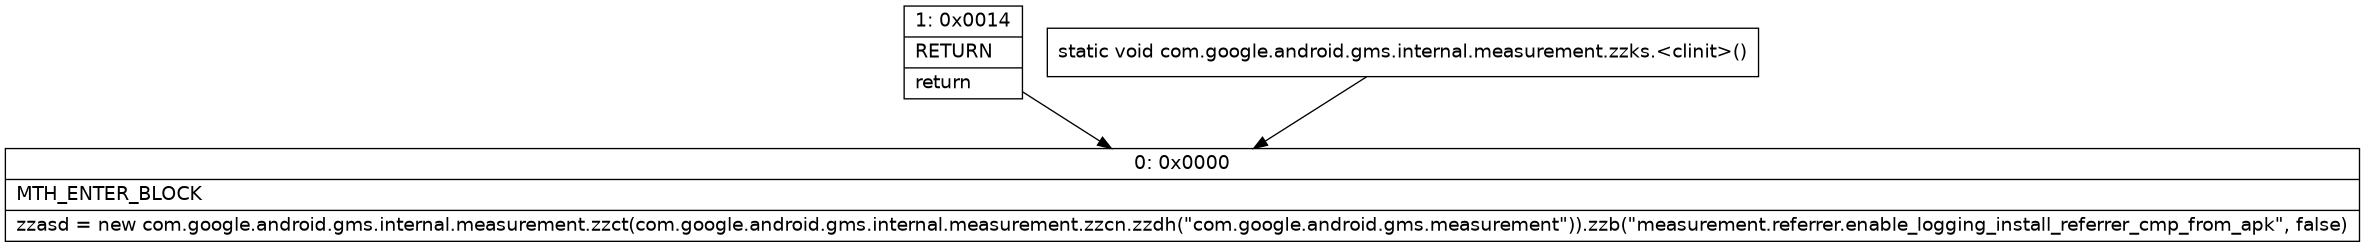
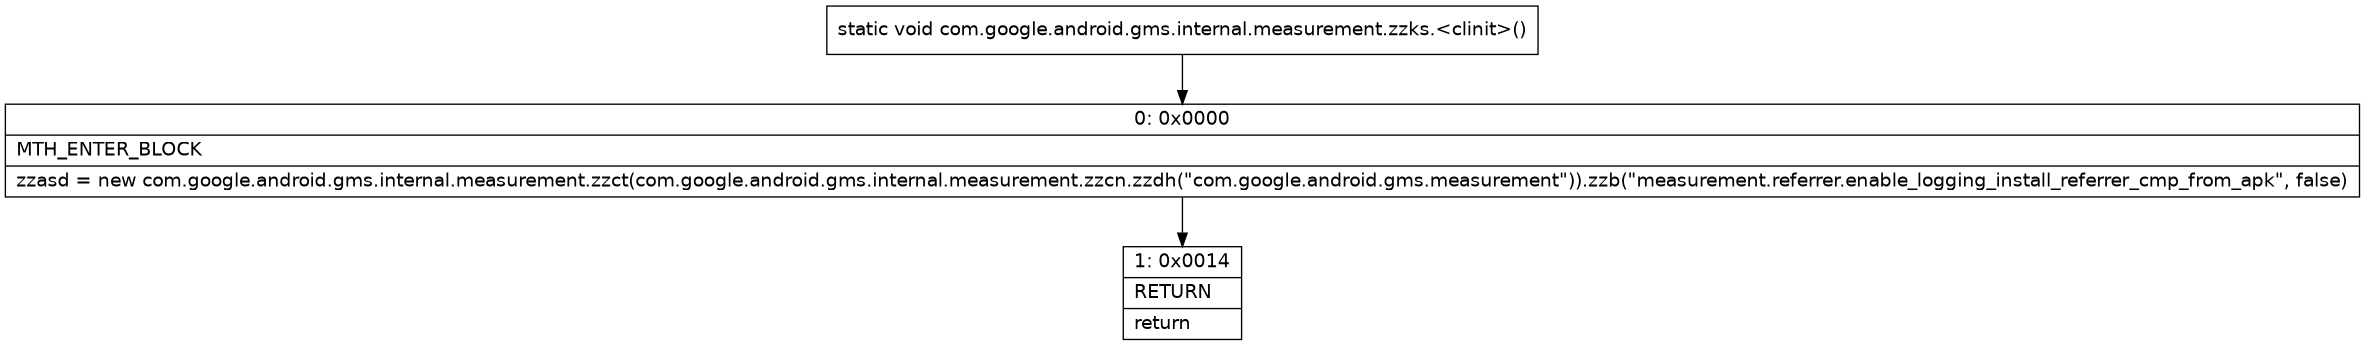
(1061, 117) -> (1182, 215)
